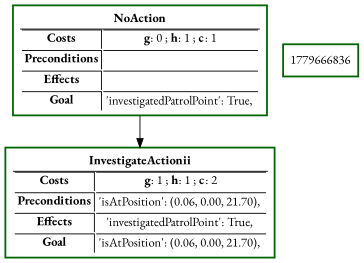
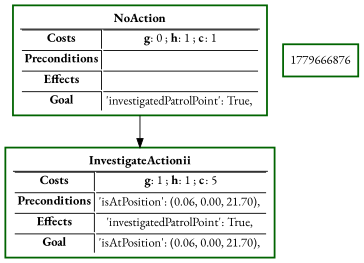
(321, 60) -> (321, 60)
(212, 180) -> (212, 180)
